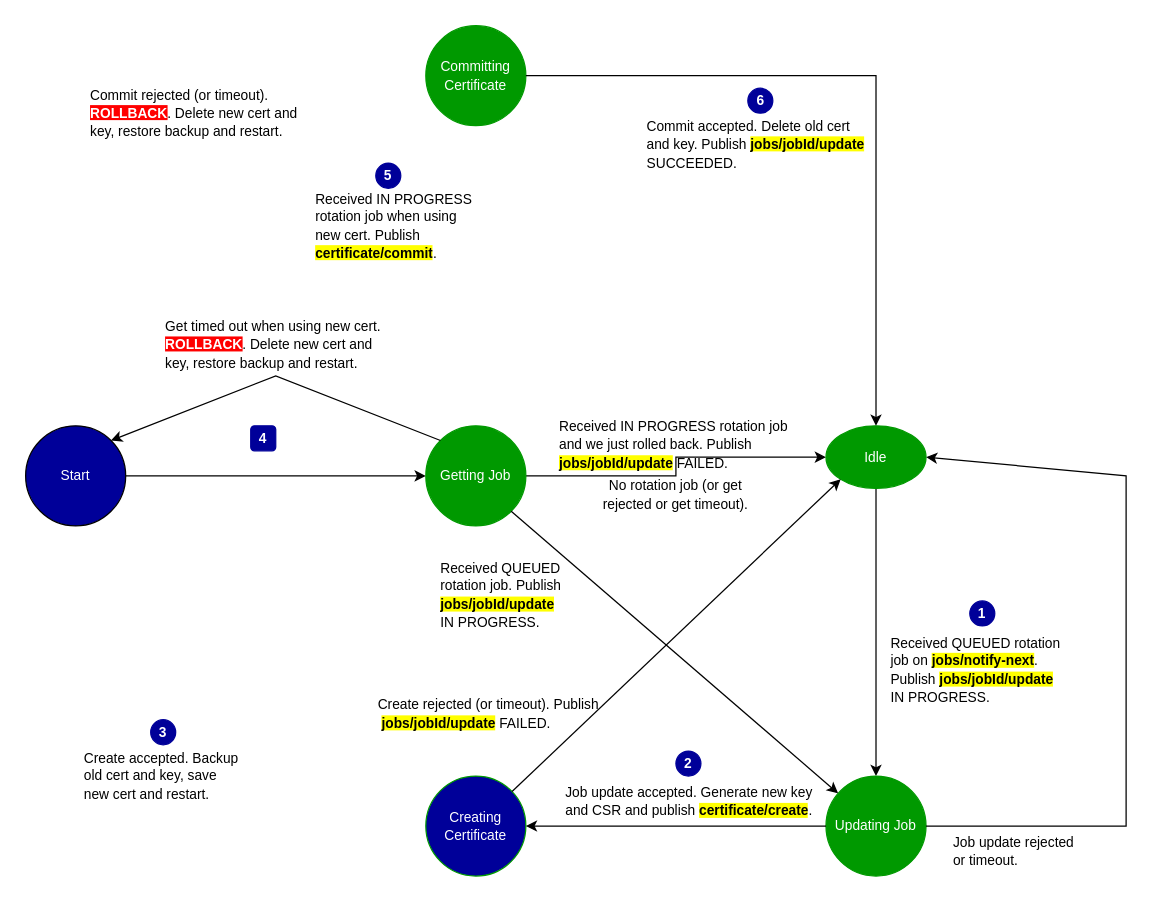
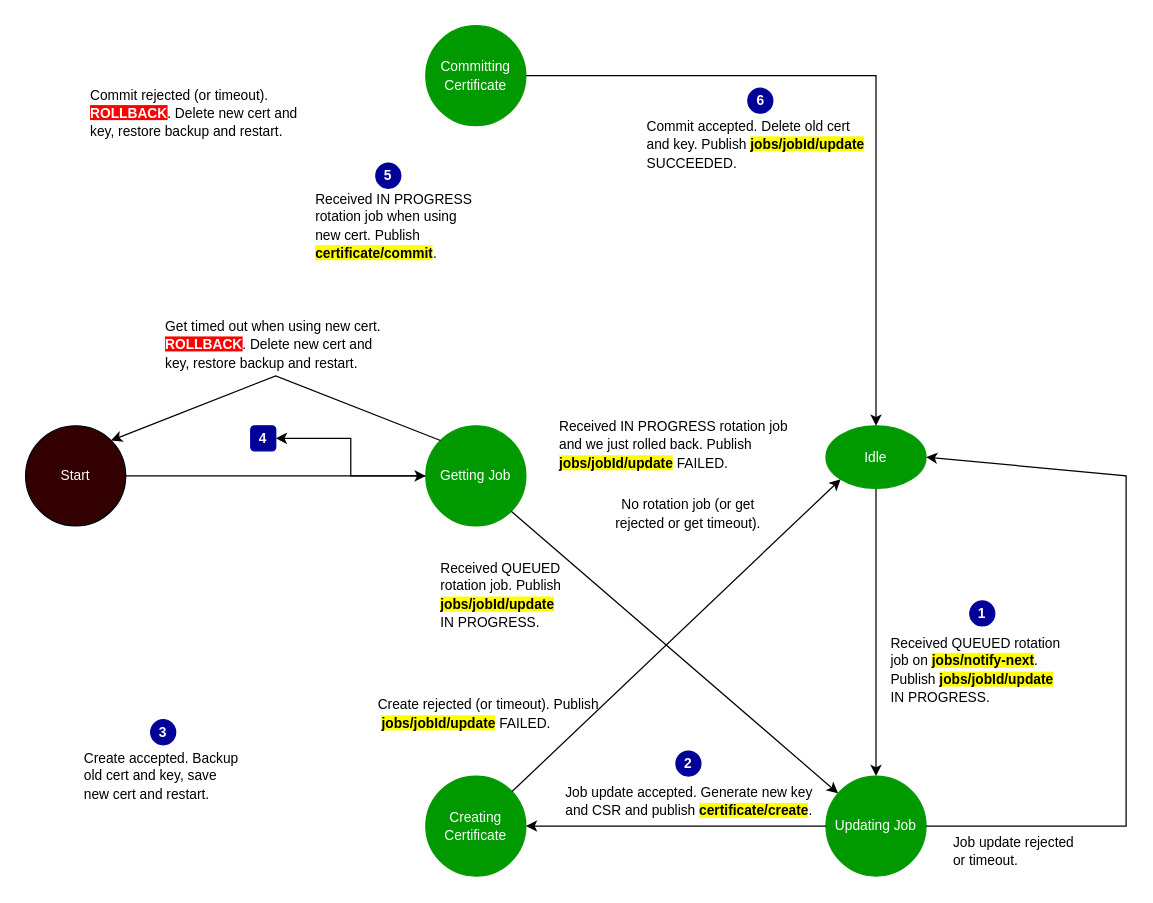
(676, 470) -> (335, 438)
(76, 476) -> (76, 476)
(676, 494) -> (688, 513)
(476, 826) -> (476, 826)
